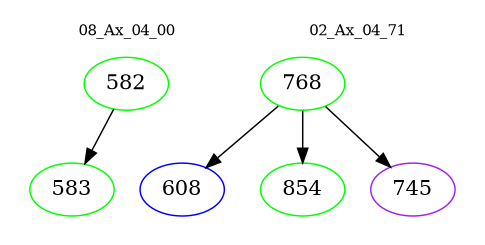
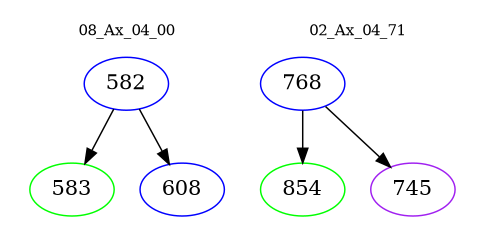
(126, 84) -> (126, 84)
(303, 84) -> (303, 84)
(259, 123) -> (151, 130)
